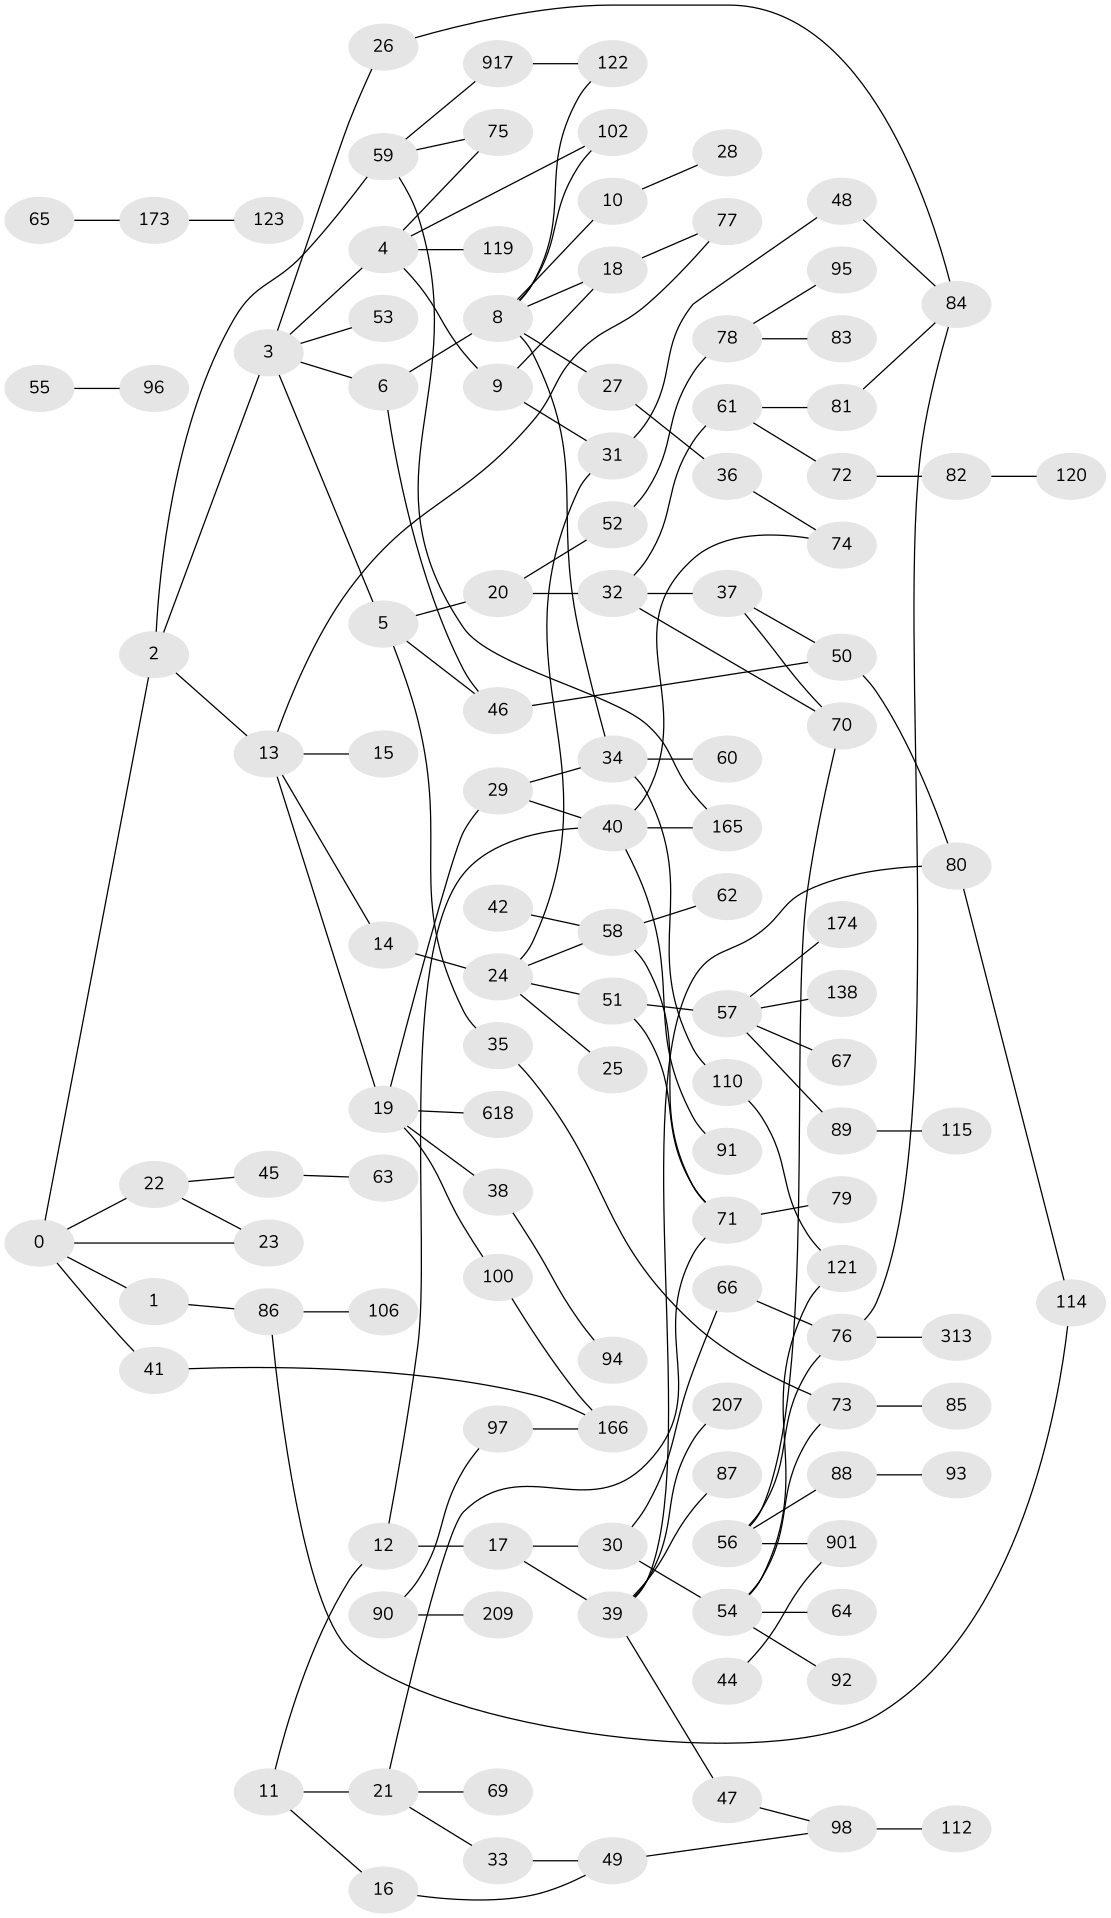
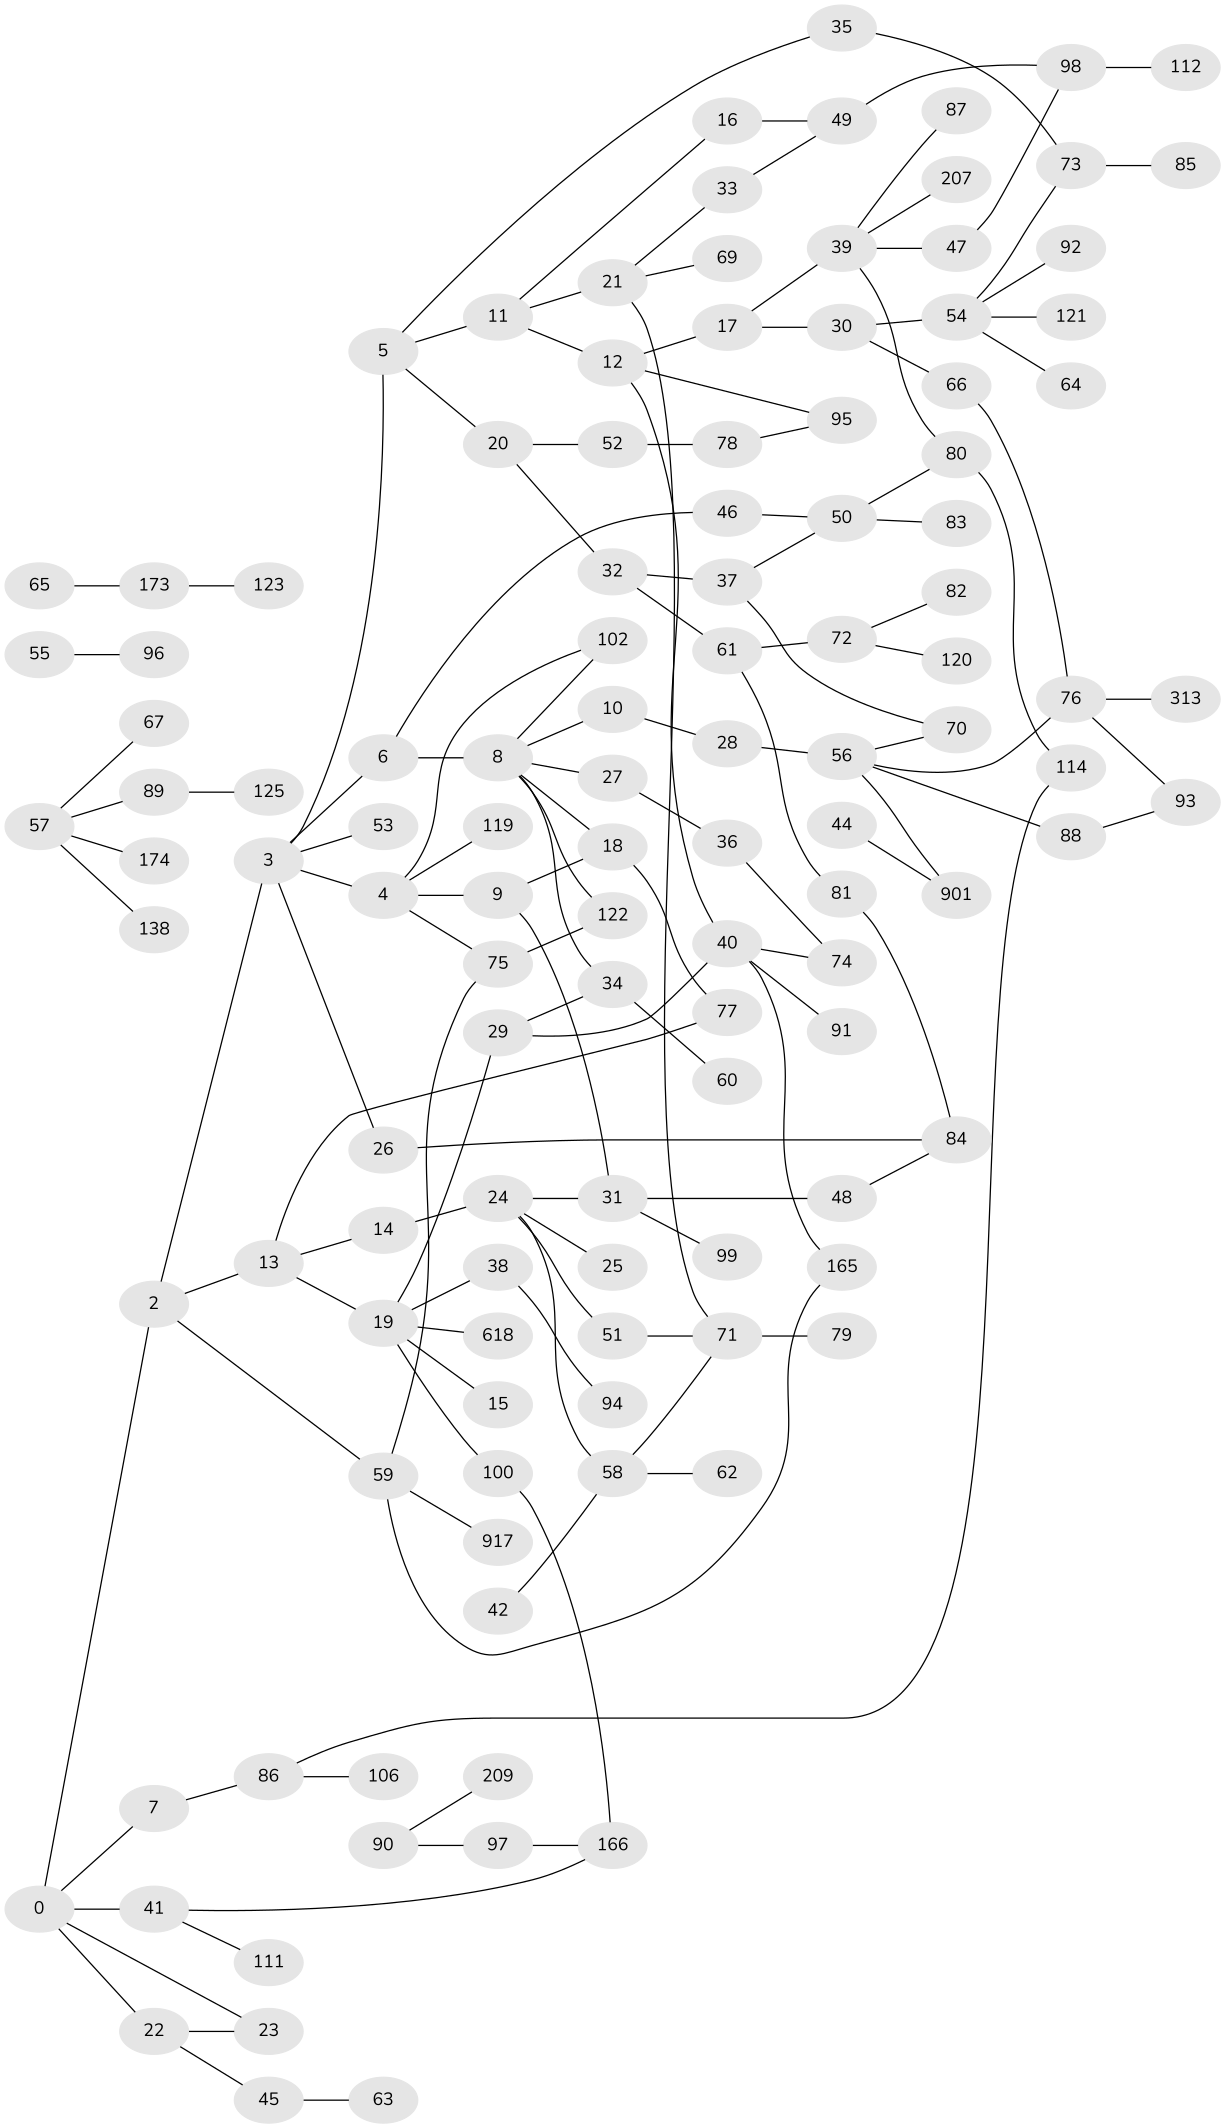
(555, 64) -> (555, 940)
(785, 339) -> (899, 521)
none -> (727, 392)
(1014, 476) -> (899, 650)
(727, 660) -> none
(441, 667) -> (441, 334)
none -> (785, 750)
(326, 754) -> (441, 1364)
(917, 826) -> (1129, 751)
(670, 1007) -> none
(727, 1083) -> none
(956, 1131) -> (269, 792)
none -> (727, 1257)
(154, 1302) -> (154, 1809)
none -> (269, 1963)
